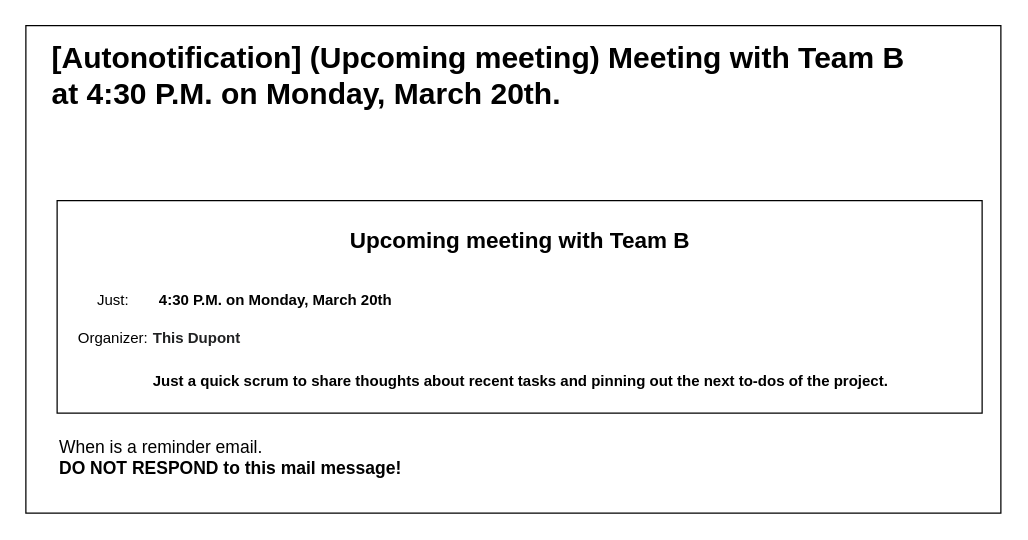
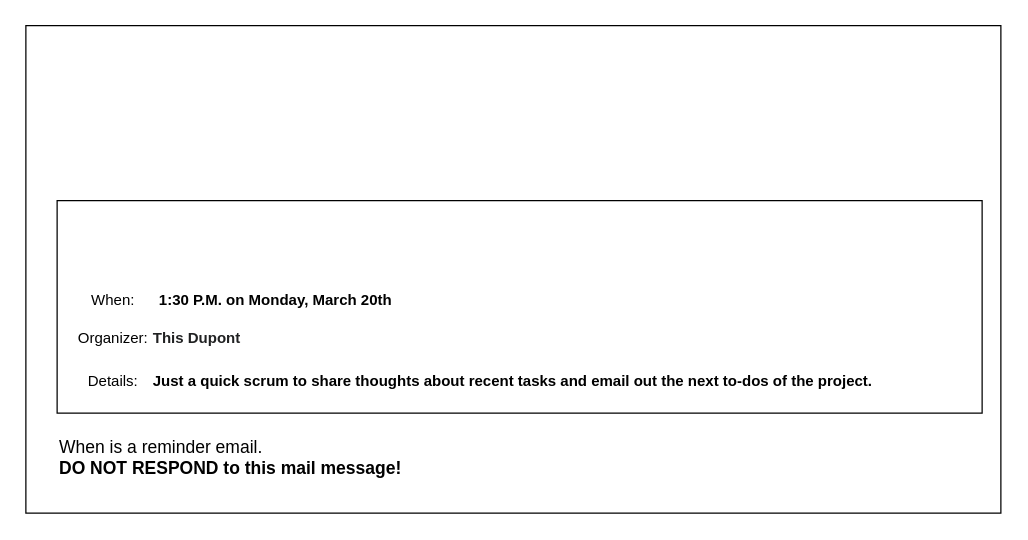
(518, 76) -> none
(519, 238) -> none
(113, 301) -> (113, 301)
(276, 301) -> (276, 301)
none -> (113, 382)
(530, 382) -> (530, 382)
